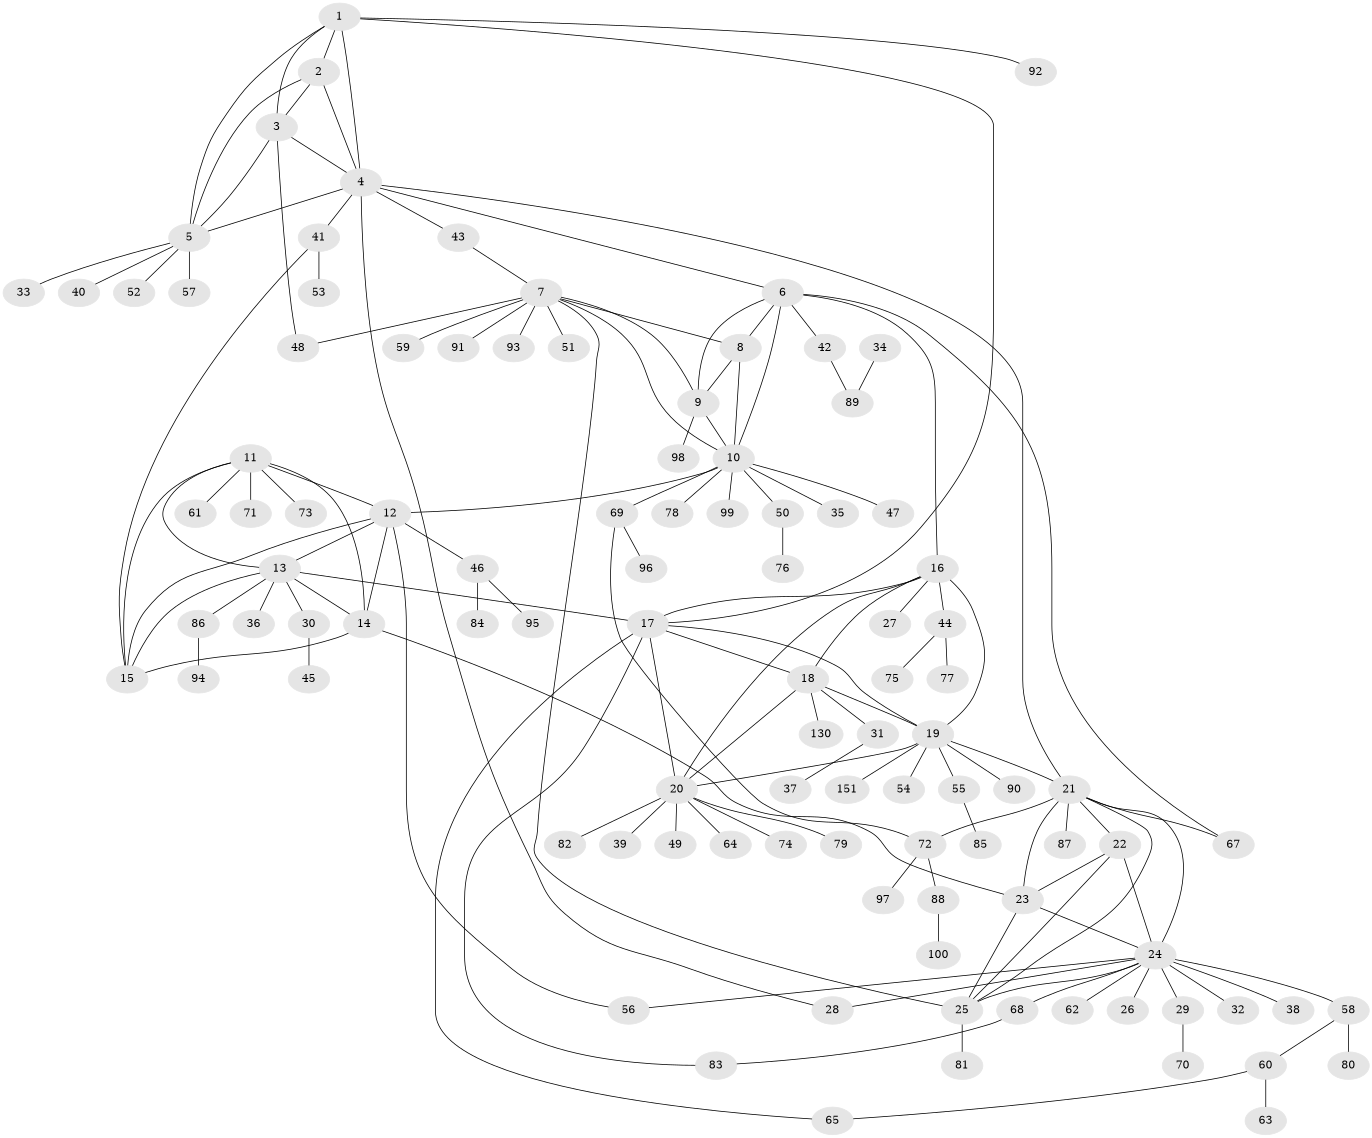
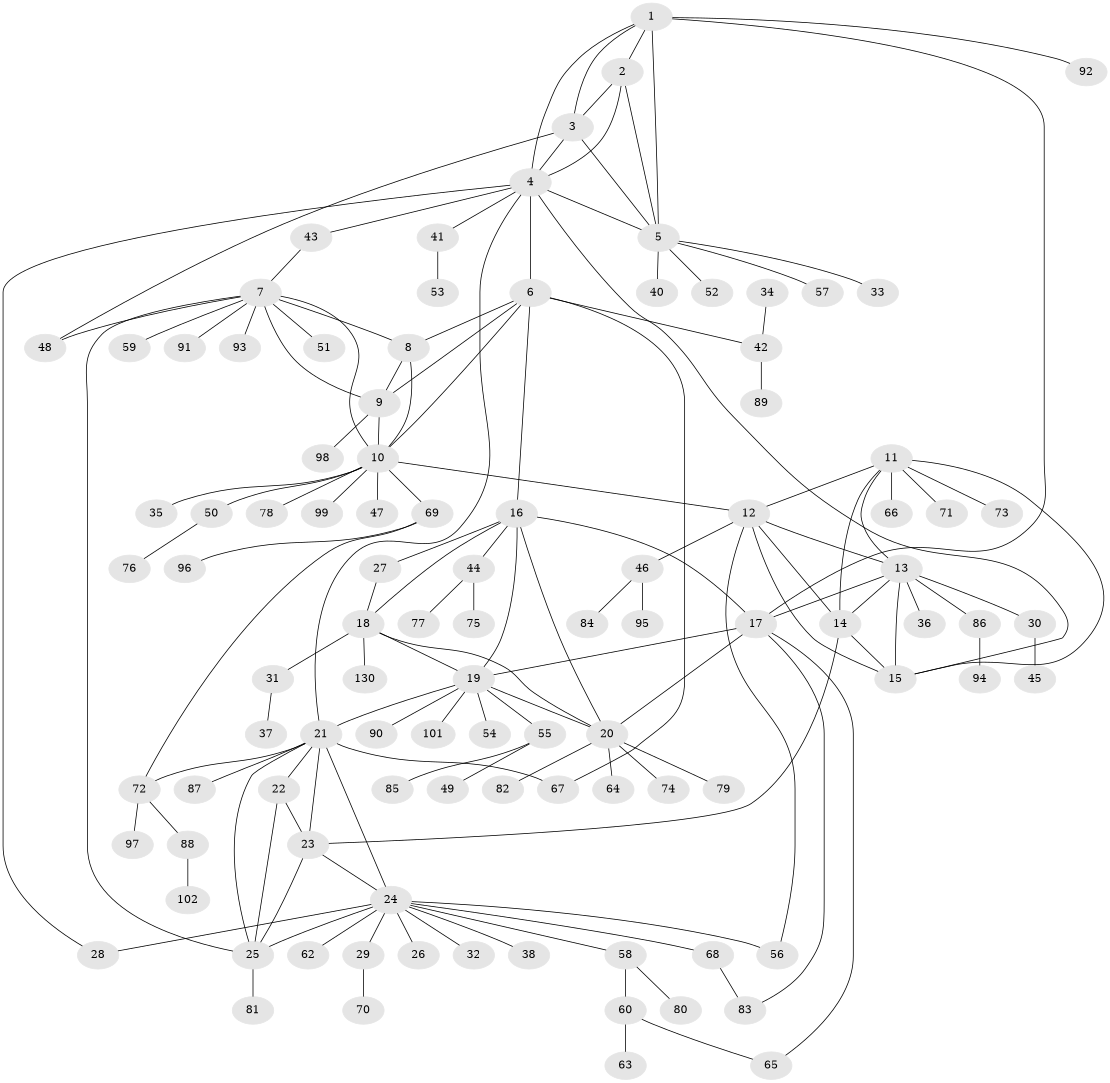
(866, 376) -> (764, 321)
(167, 438) -> (837, 510)
(196, 514) -> (892, 514)
(728, 652) -> (372, 597)
(847, 790) -> (433, 734)
(676, 817) -> (497, 762)
(620, 845) -> none
(1138, 900) -> none
(938, 955) -> (188, 900)
